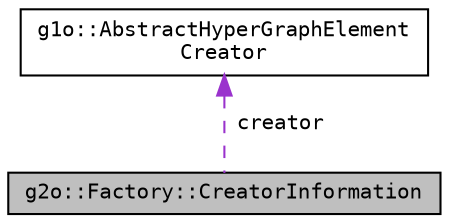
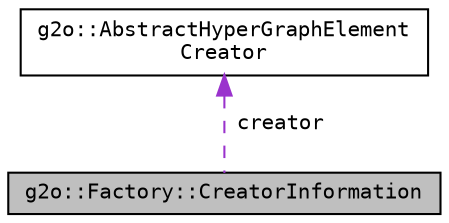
(224, 42) -> (224, 42)
